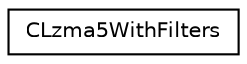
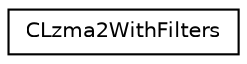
(124, 32) -> (124, 32)
